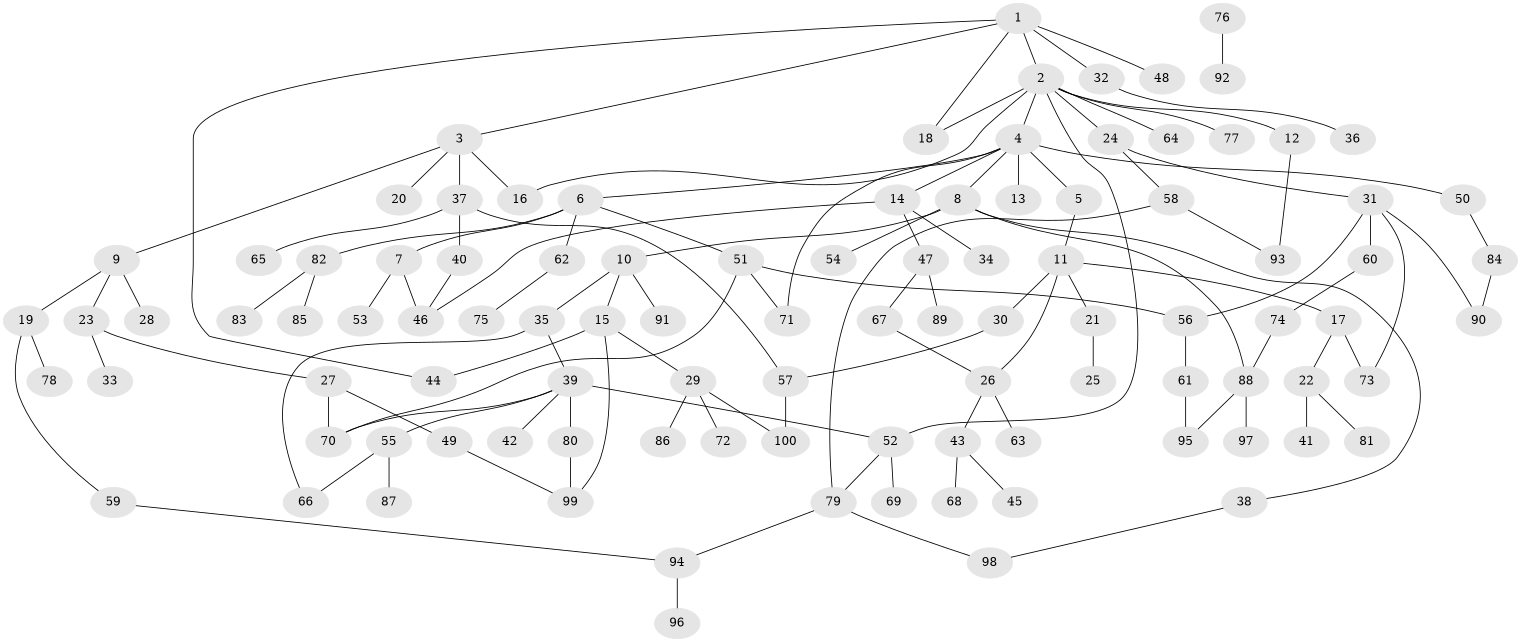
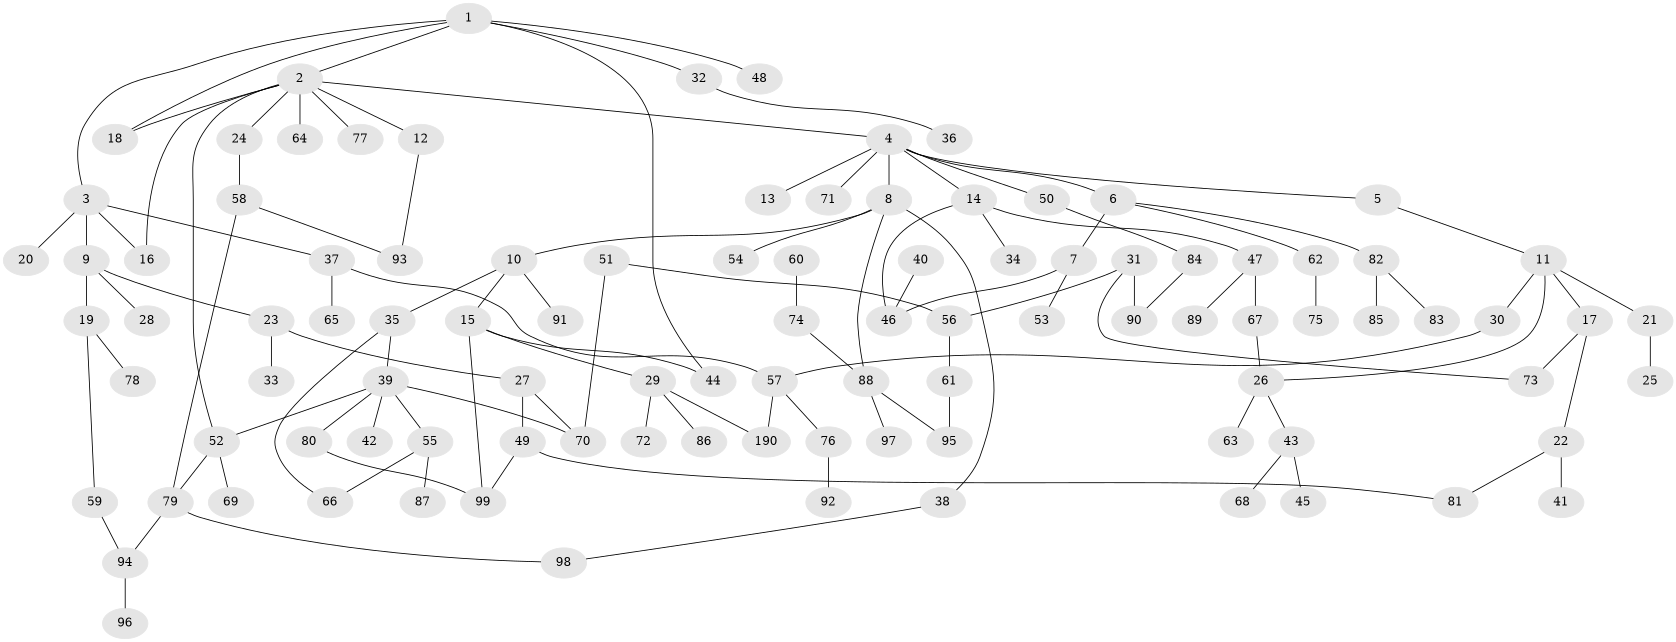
(1237, 179) -> none
(460, 227) -> none
(662, 229) -> none
(1370, 230) -> none
(764, 291) -> none
none -> (802, 412)
(786, 442) -> (766, 442)
none -> (986, 483)
